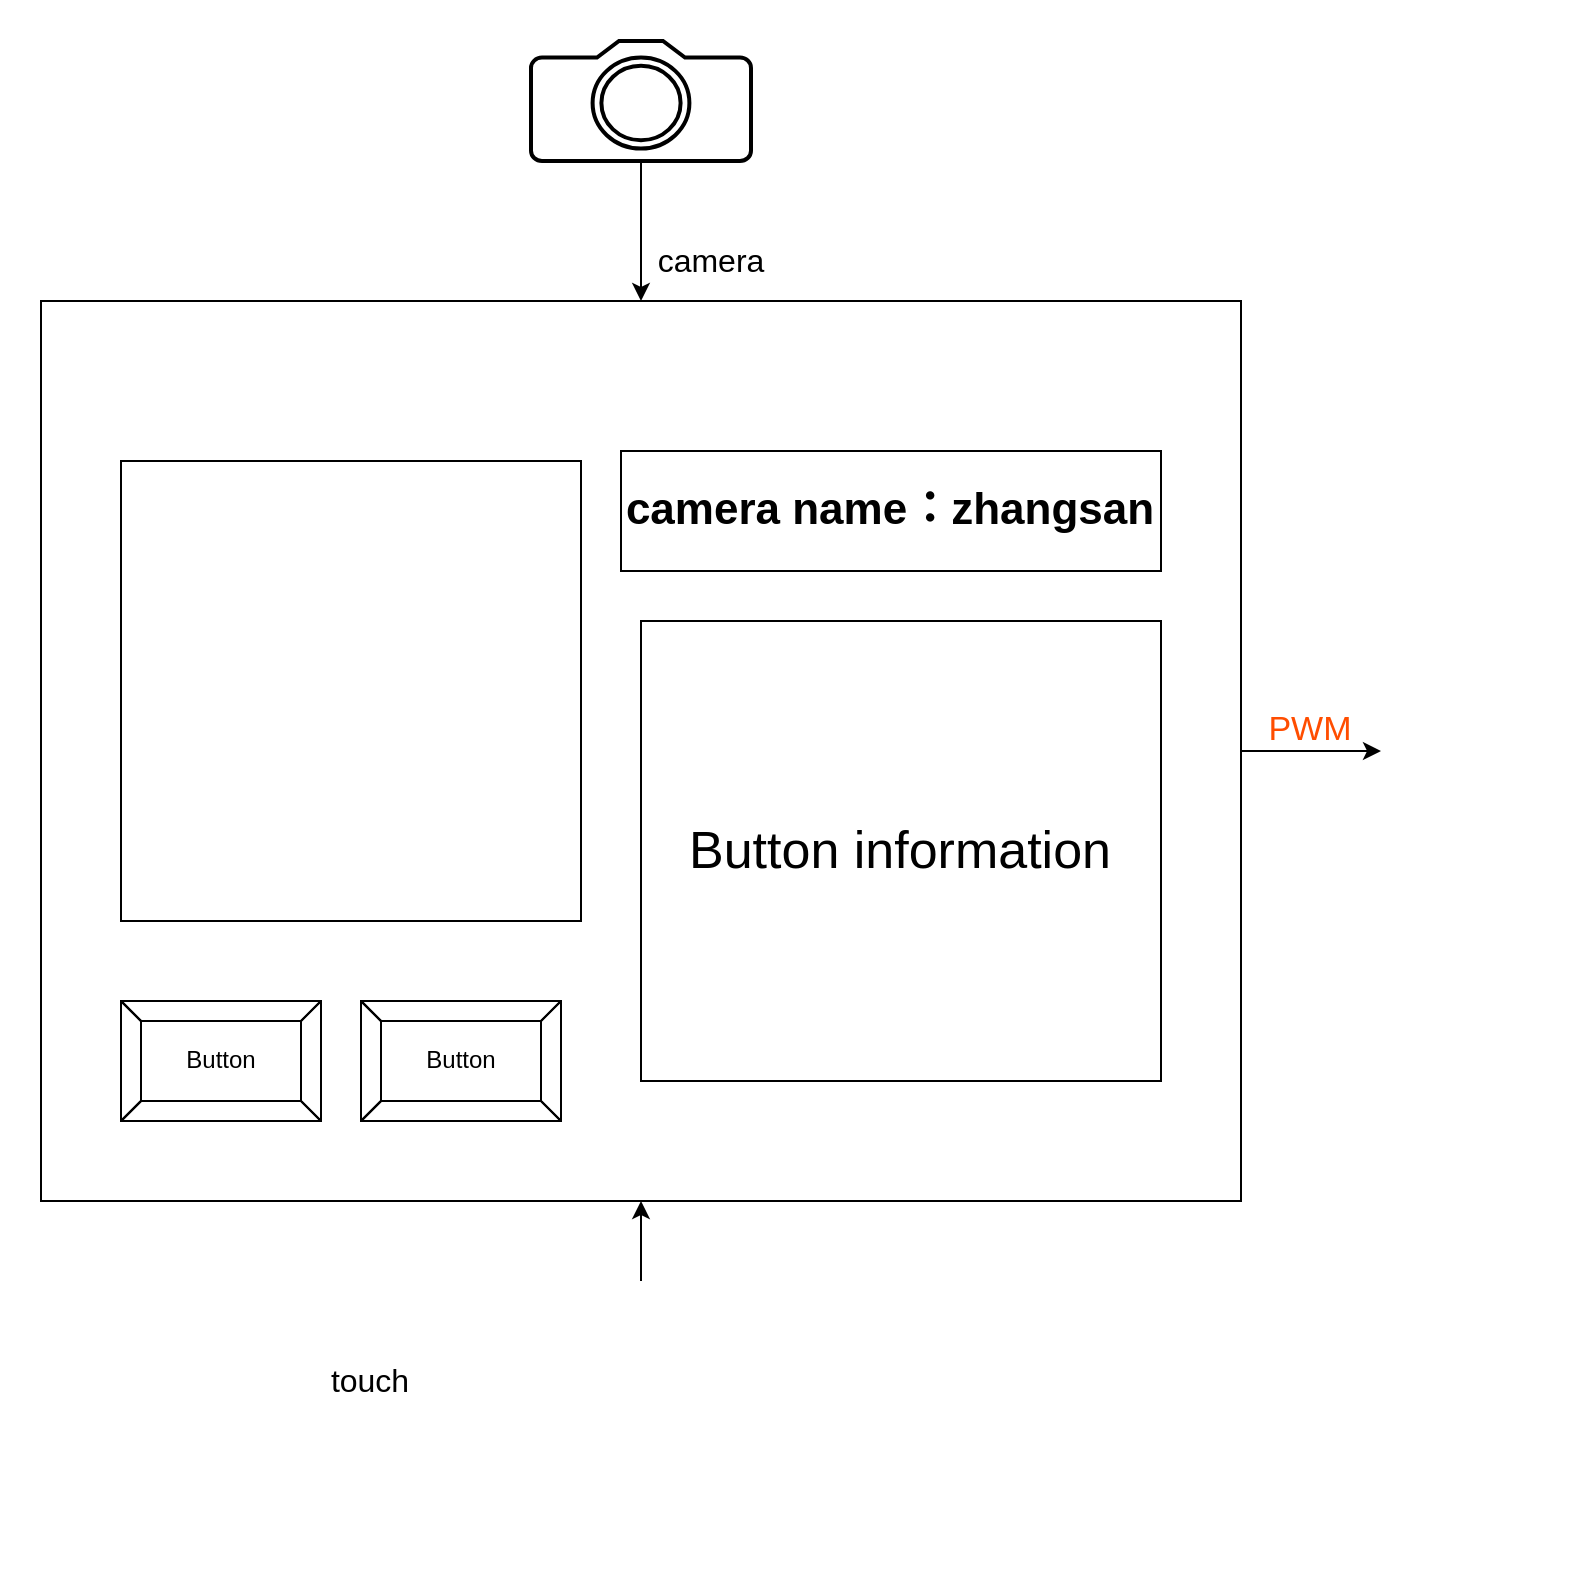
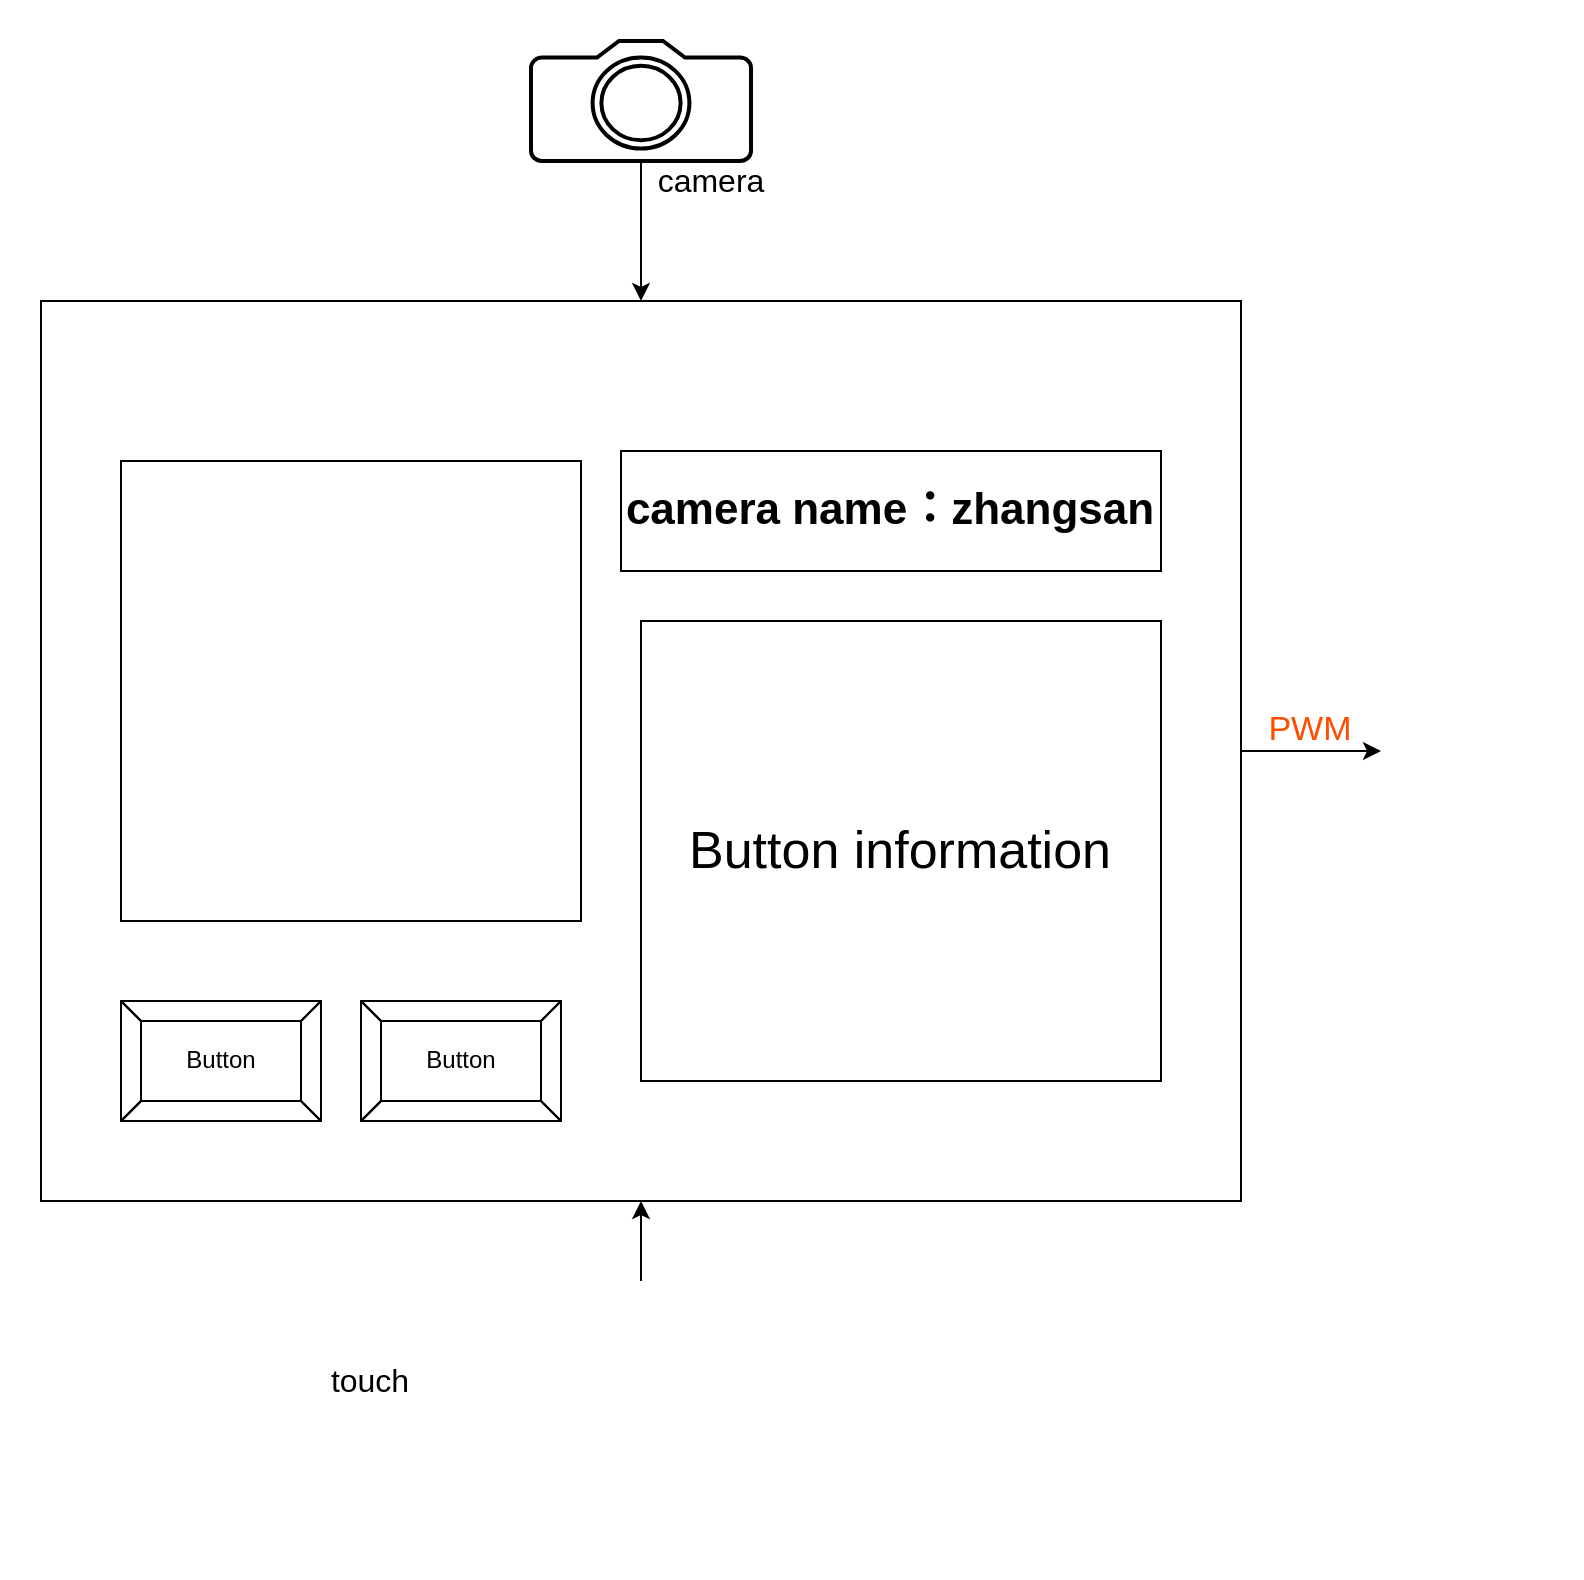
(711, 261) -> (711, 181)
